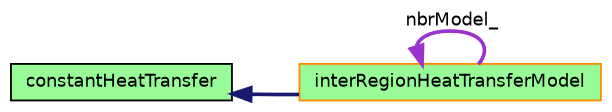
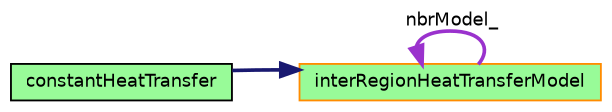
(275, 94) -> (257, 70)
